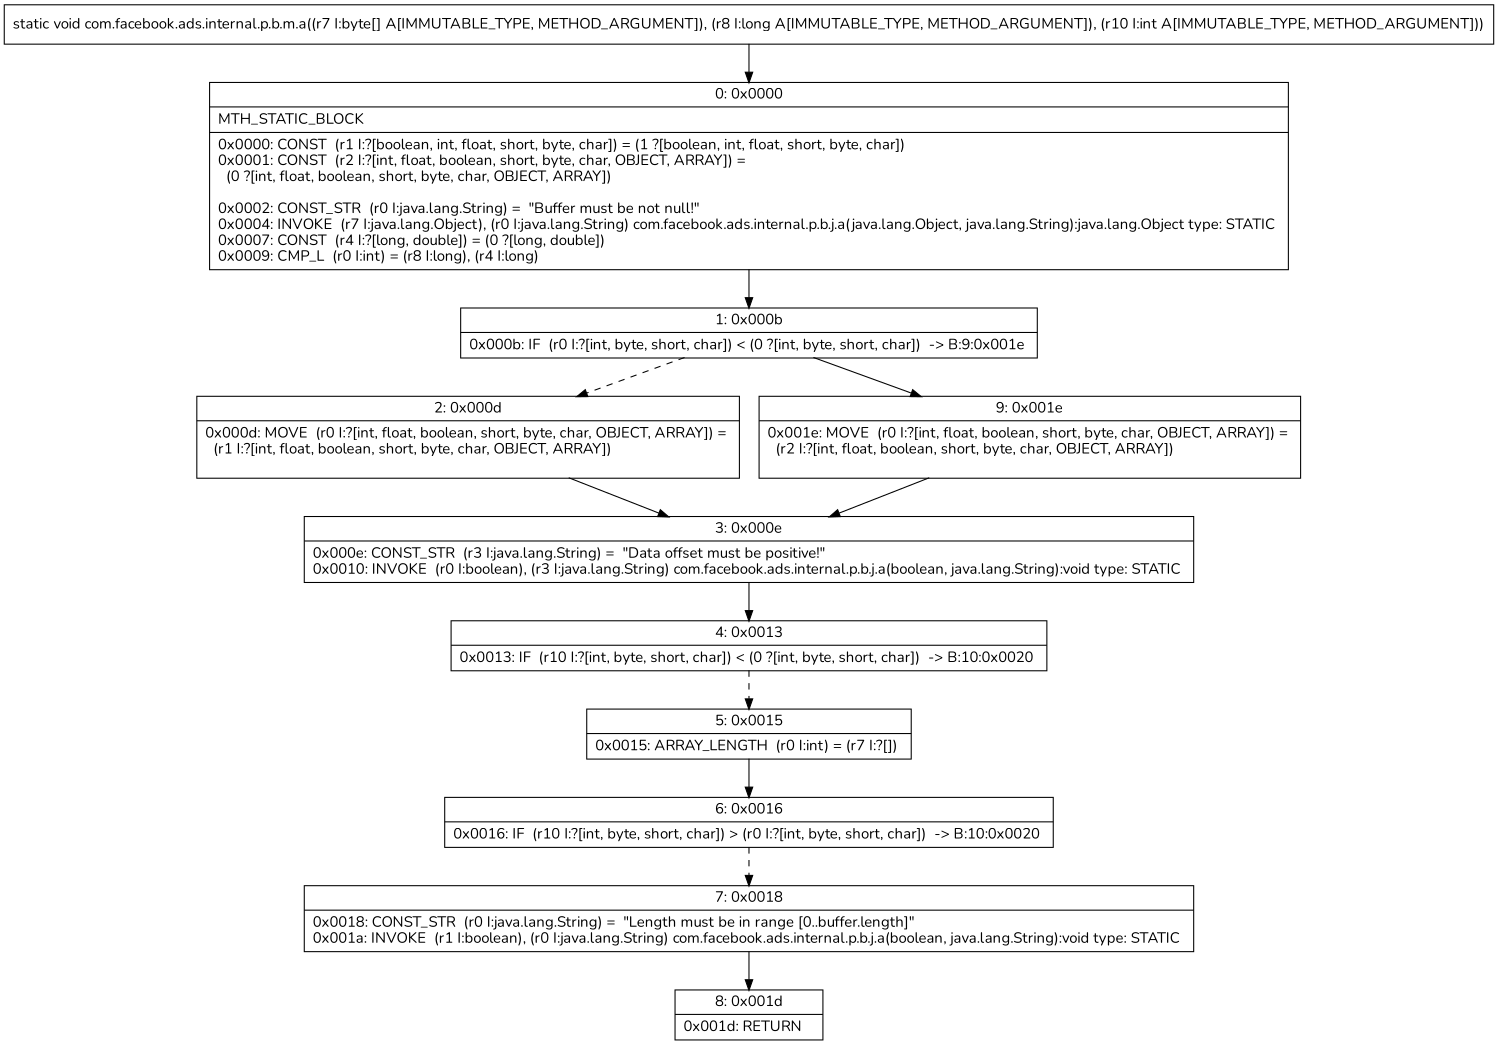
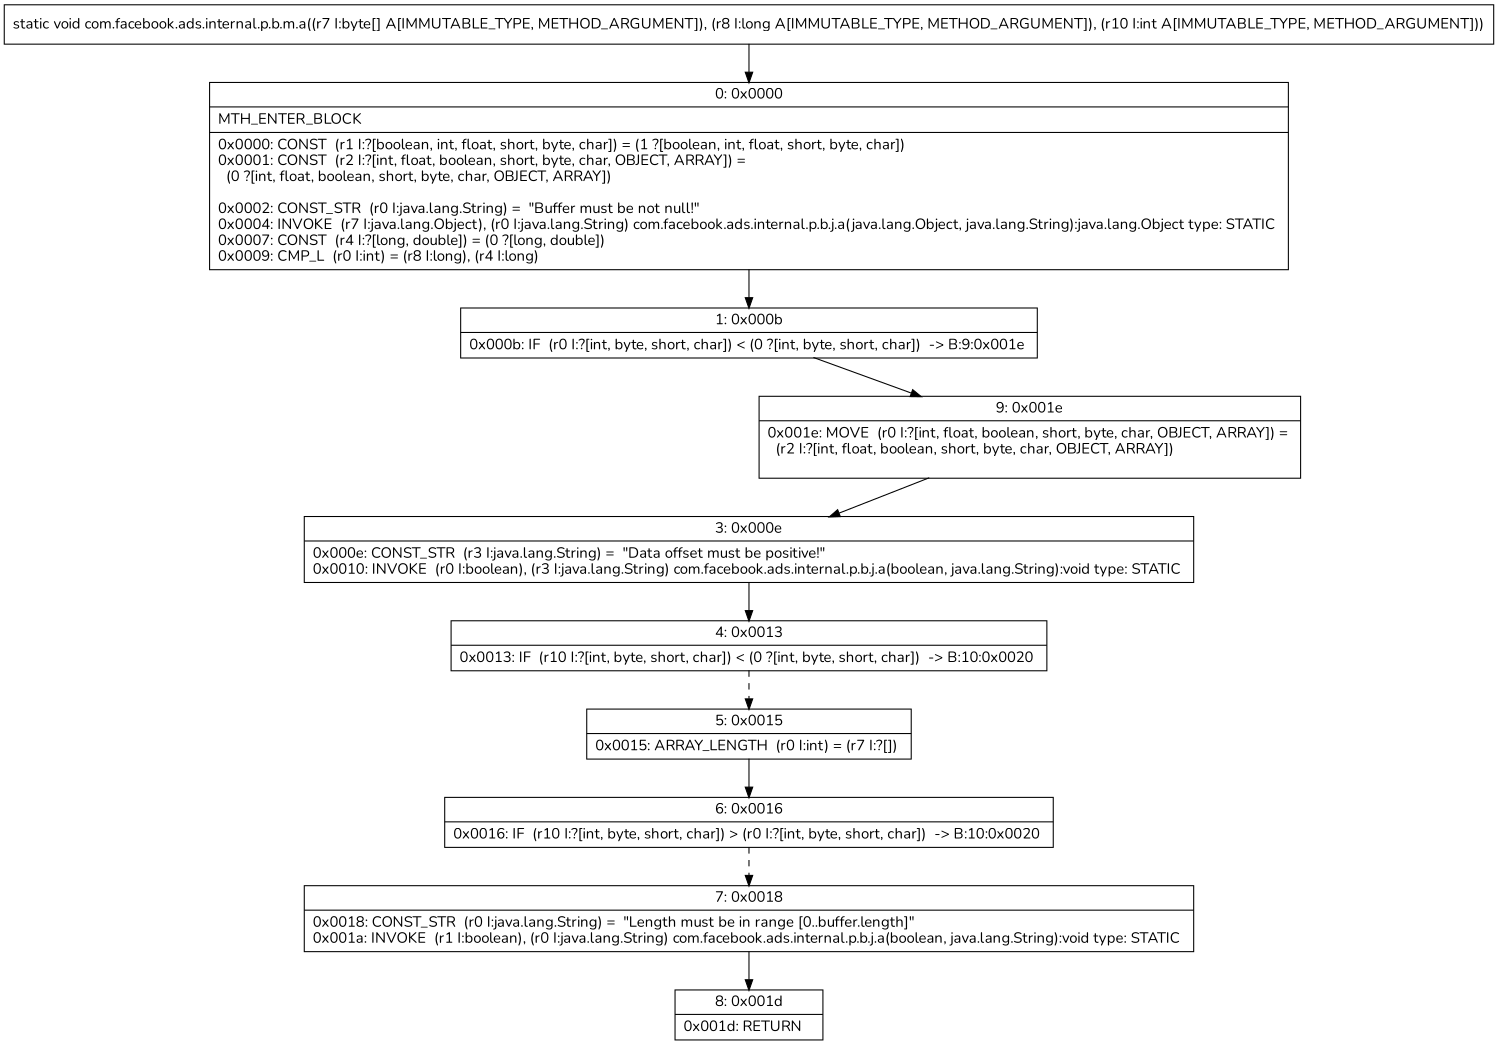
(292, 119) -> (290, 119)
(468, 437) -> none
